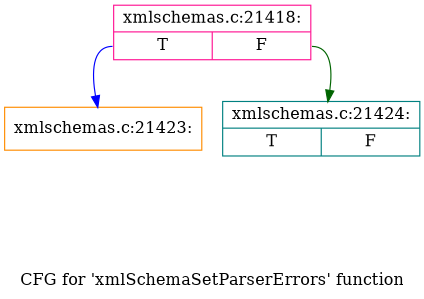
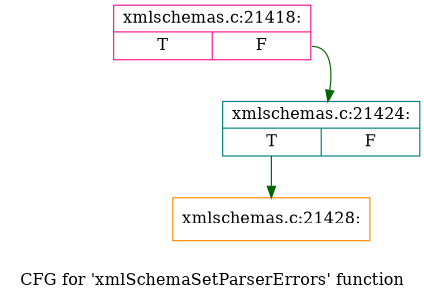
(103, 129) -> none
none -> (271, 219)
